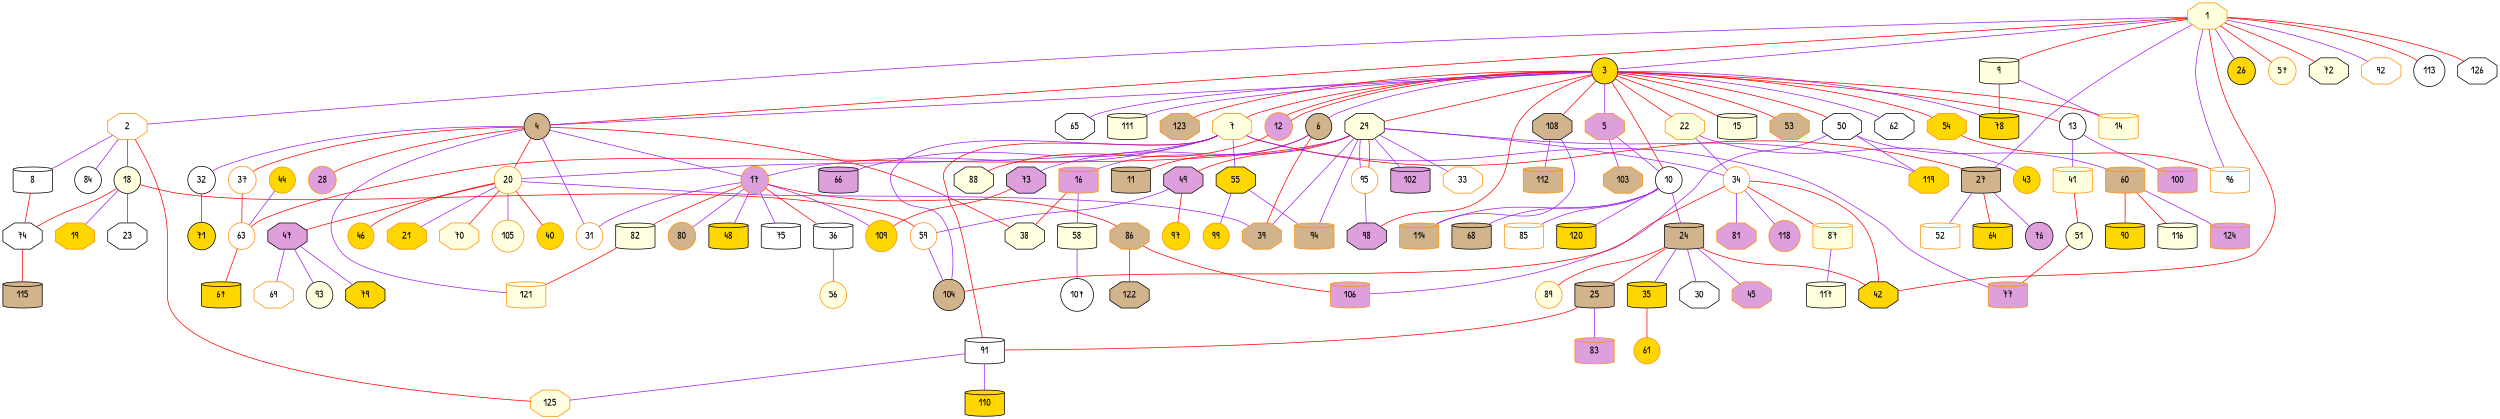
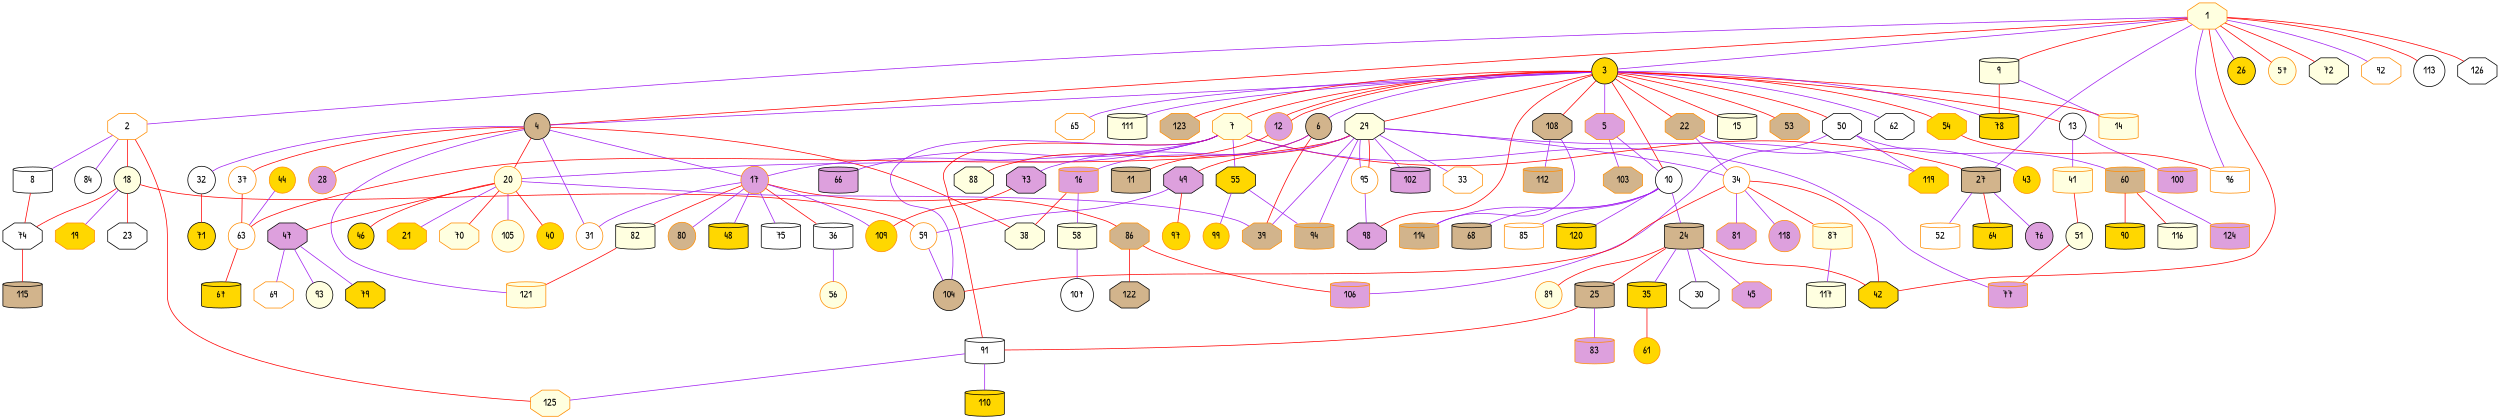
(1075, 126) -> (1075, 126)
(1685, 126) -> (1685, 126)
(361, 236) -> (361, 236)
